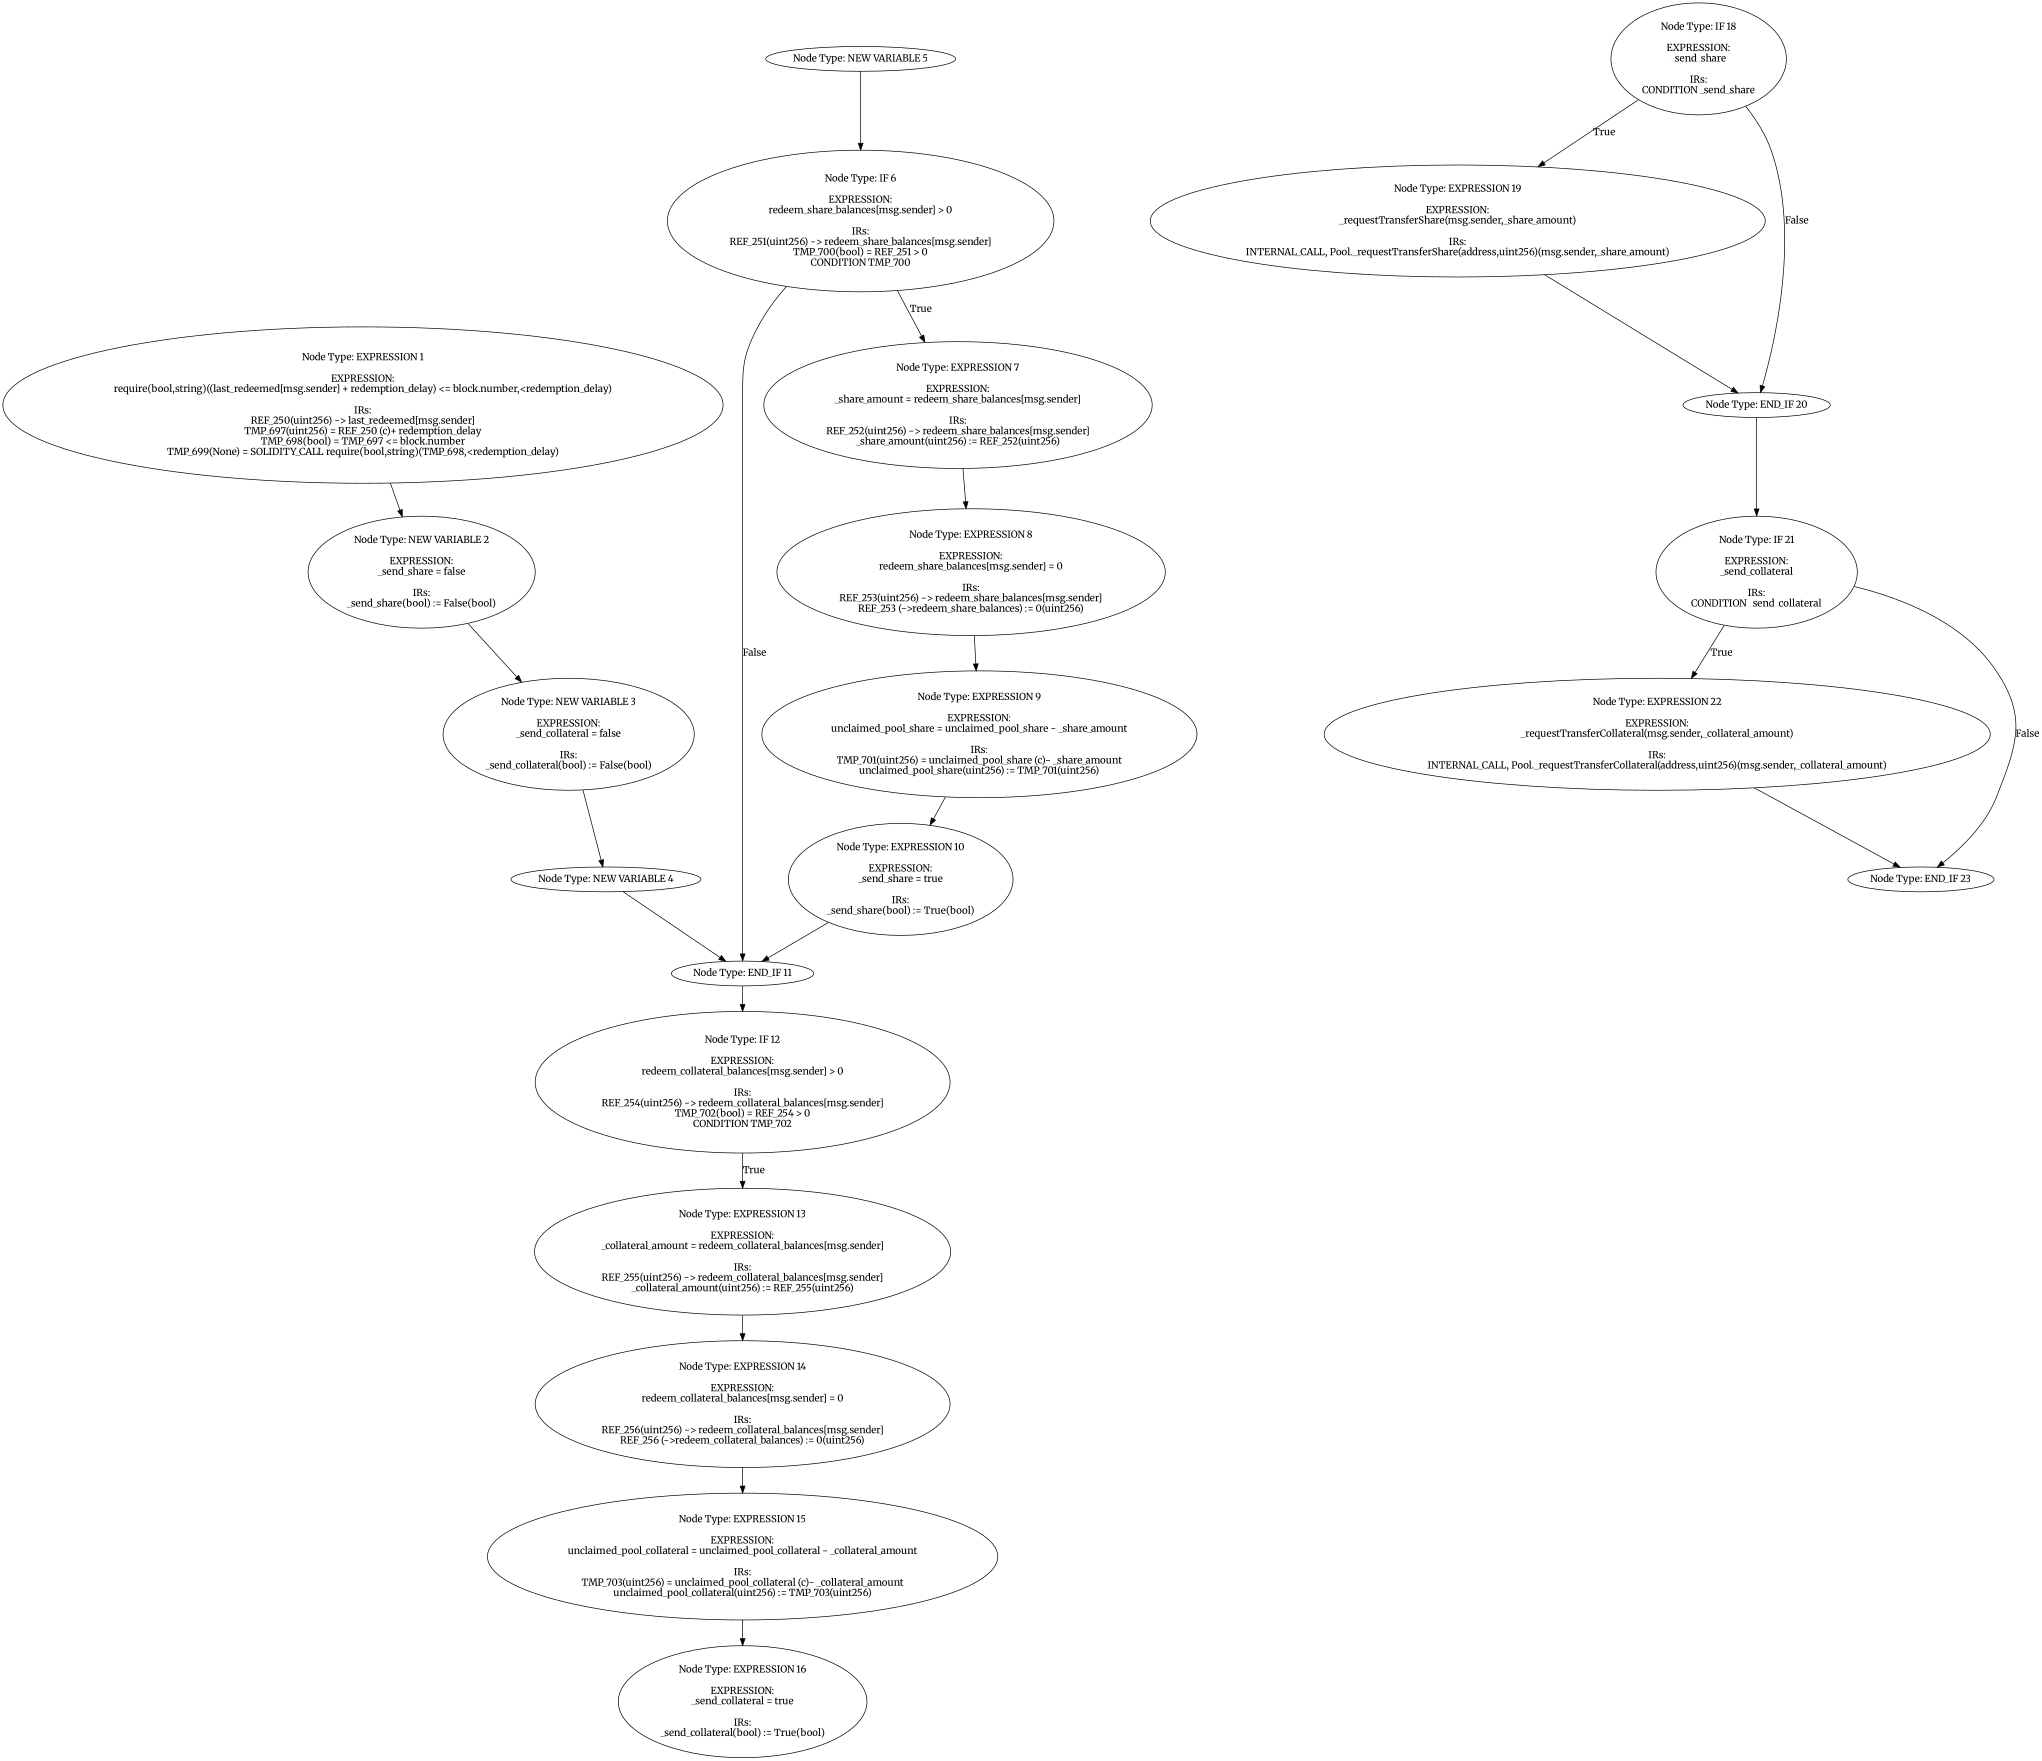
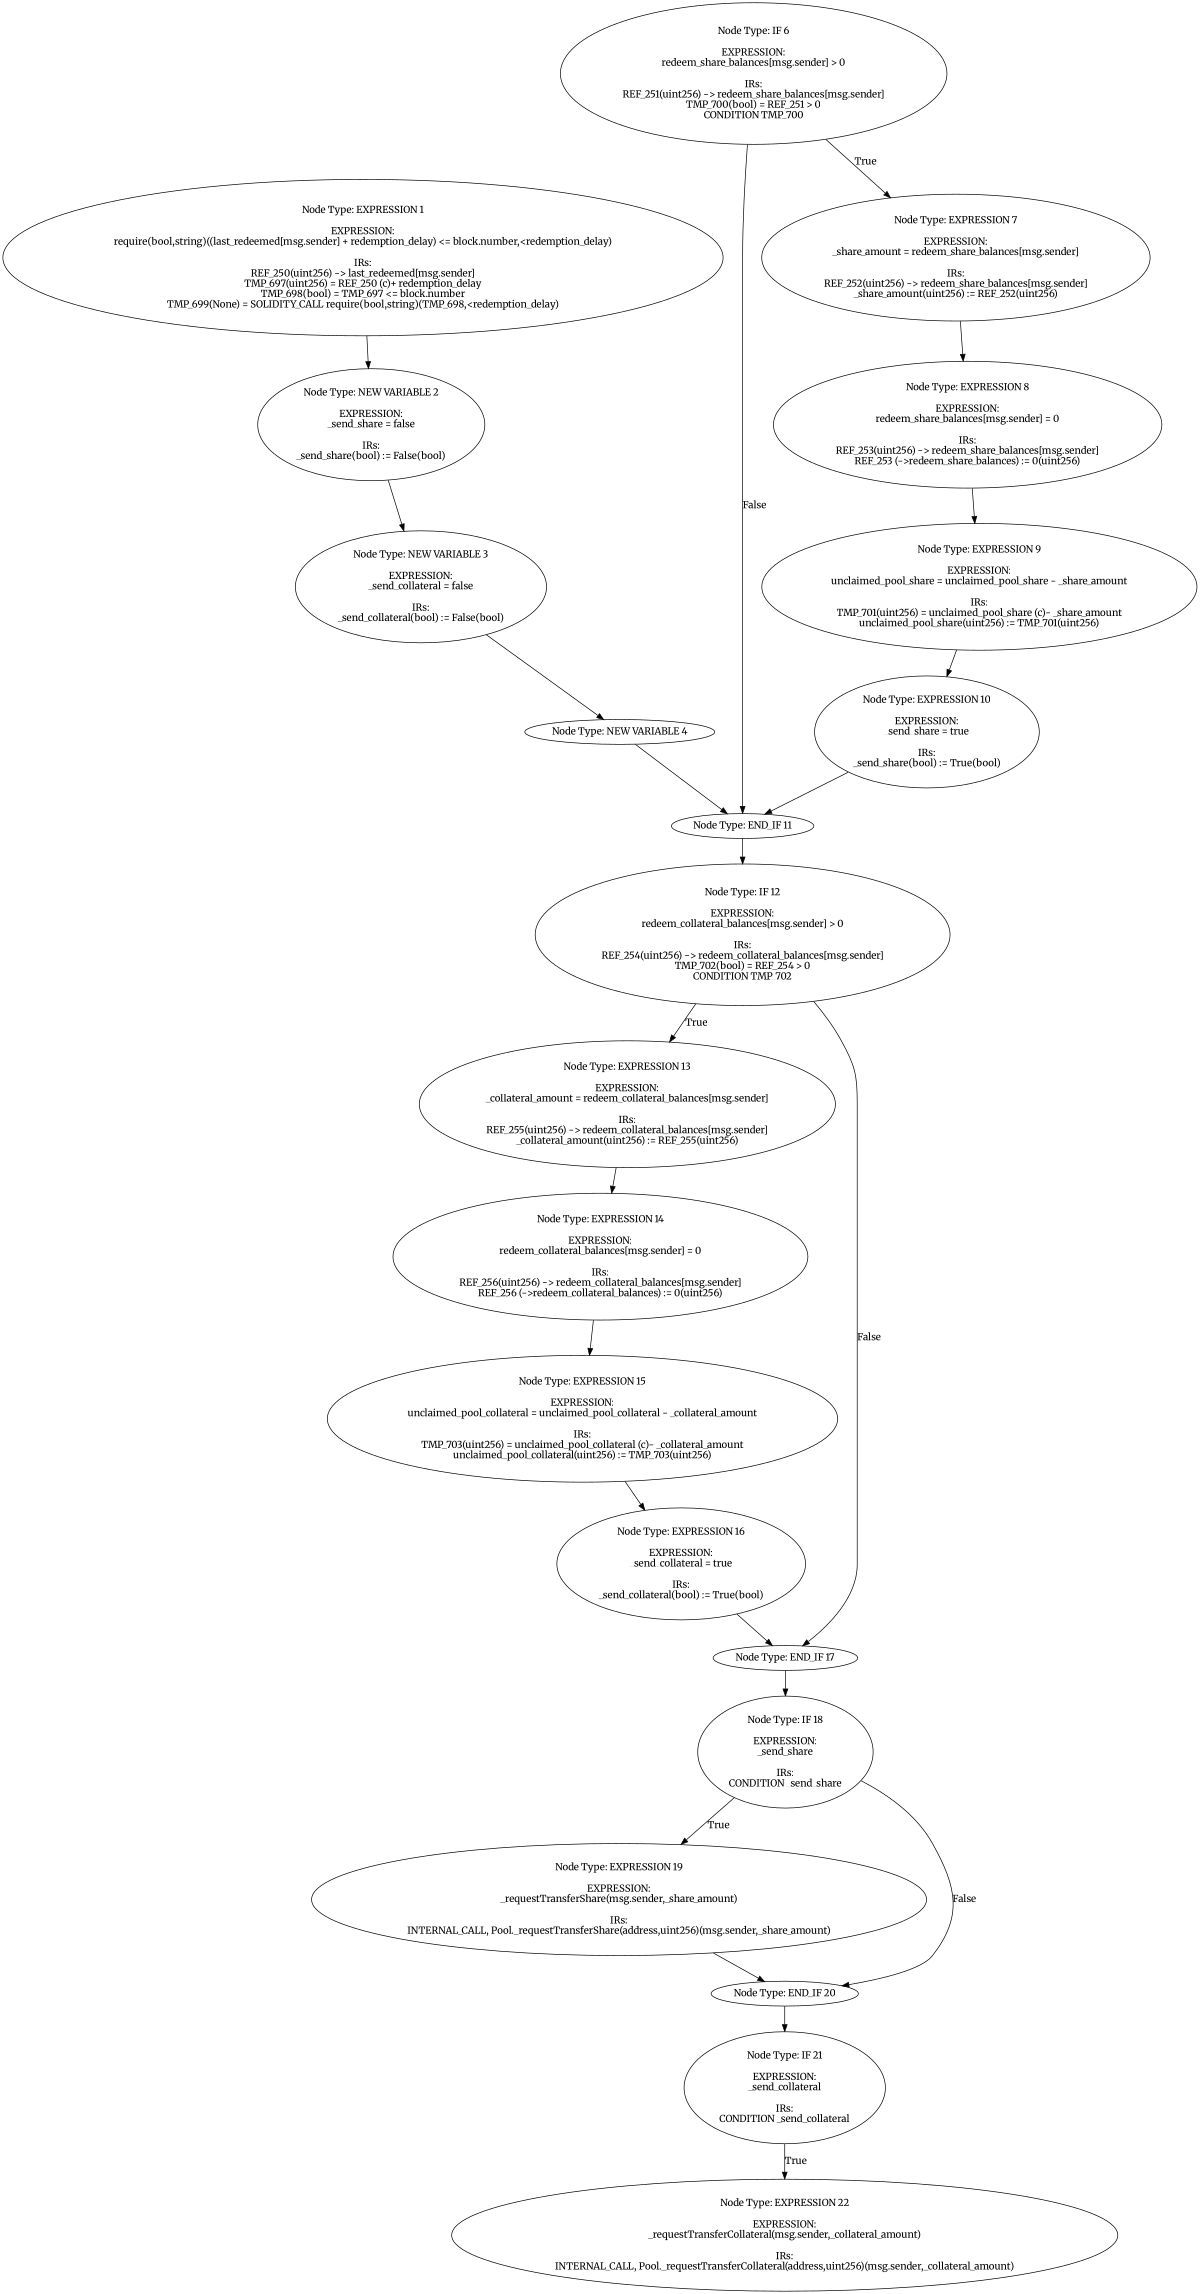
(861, 59) -> none
(1921, 879) -> none
none -> (785, 1658)
